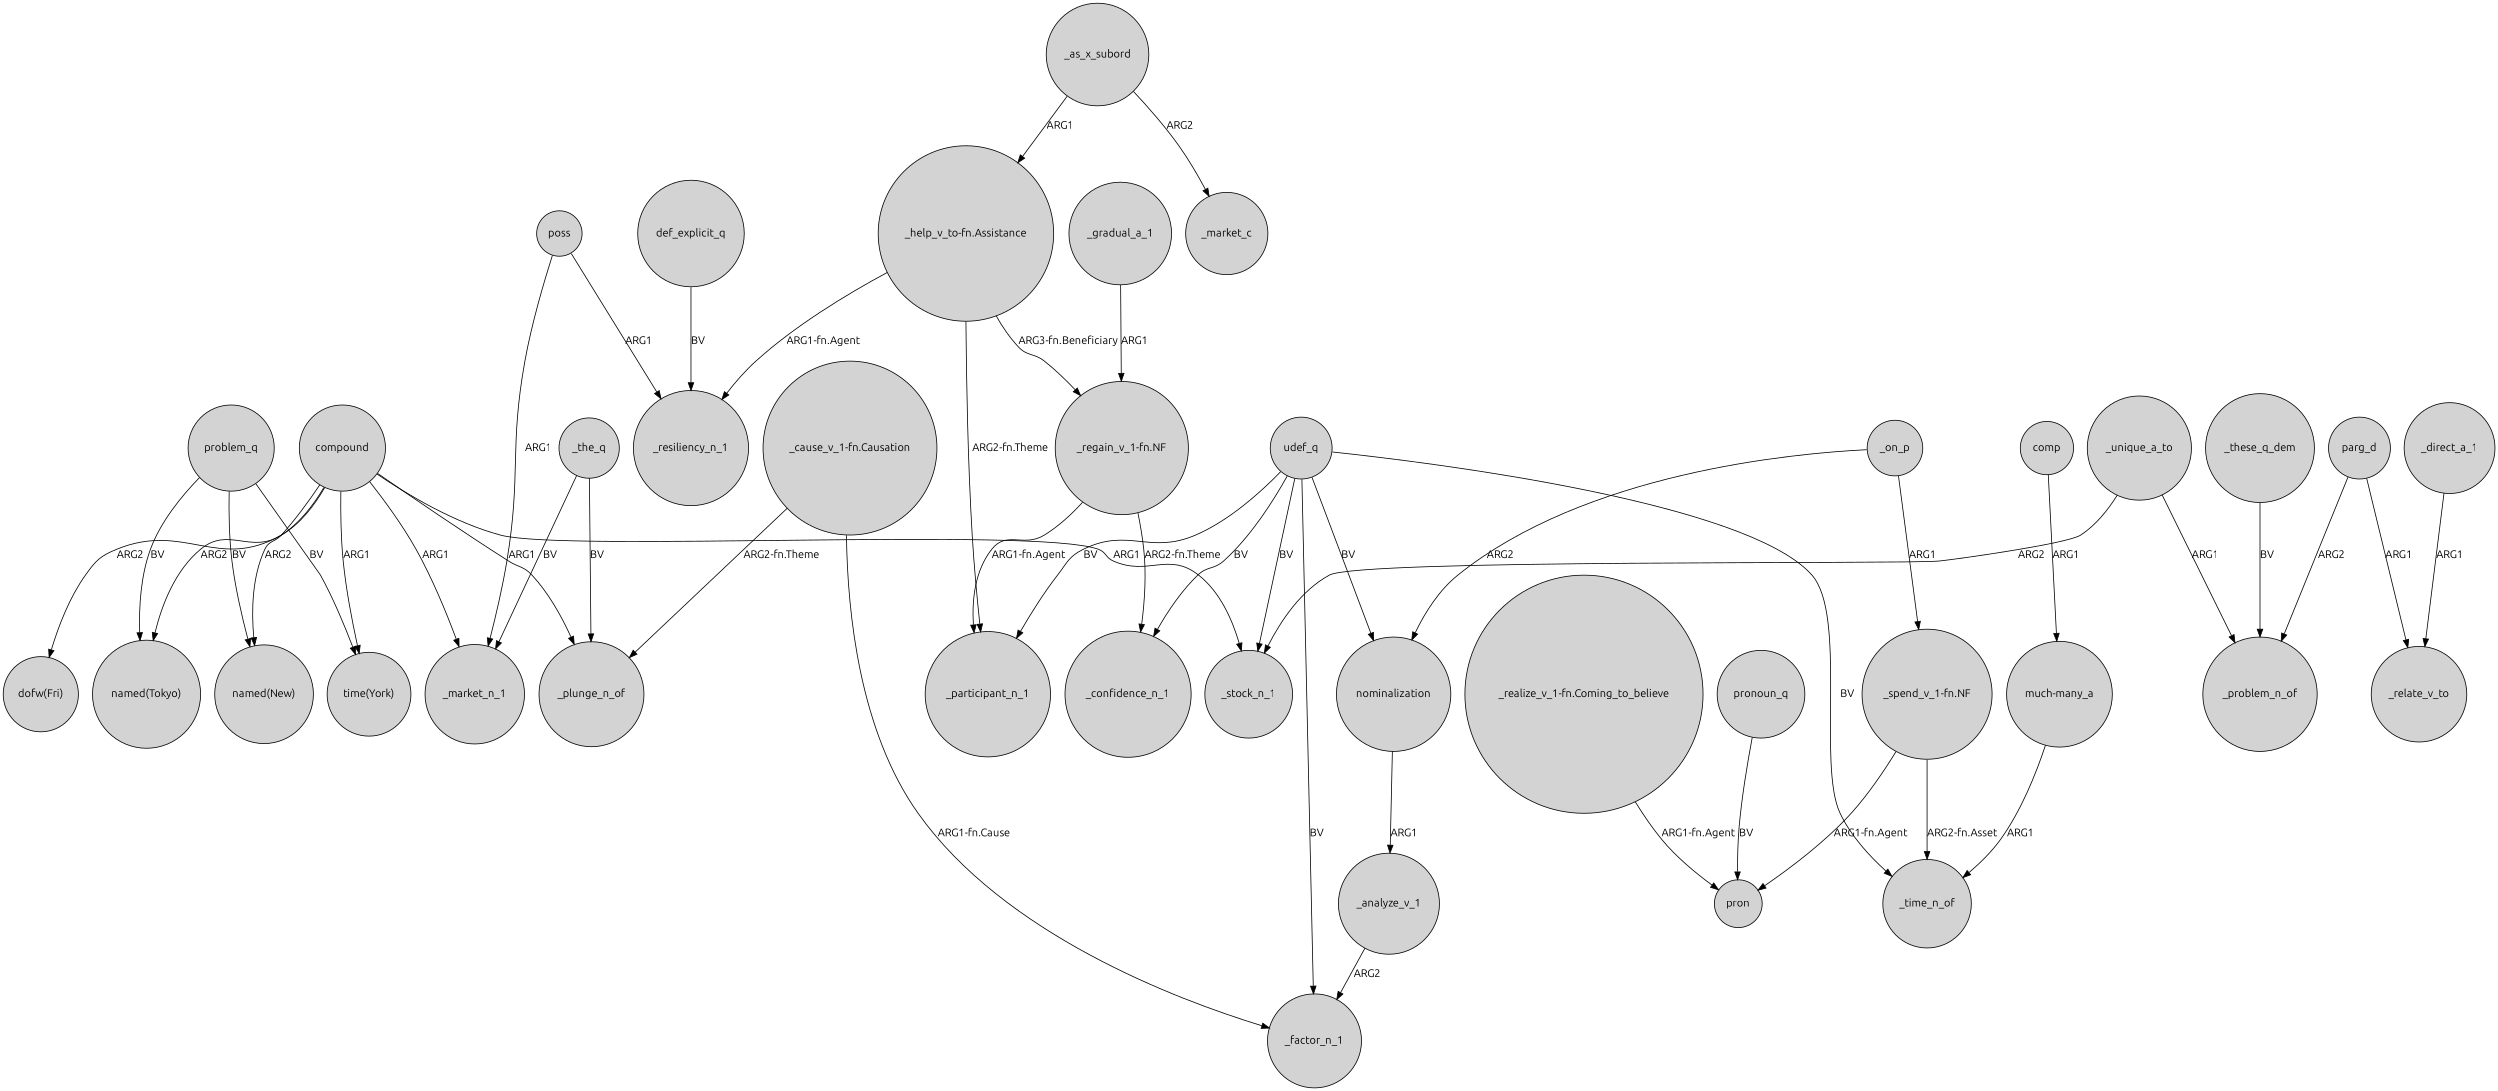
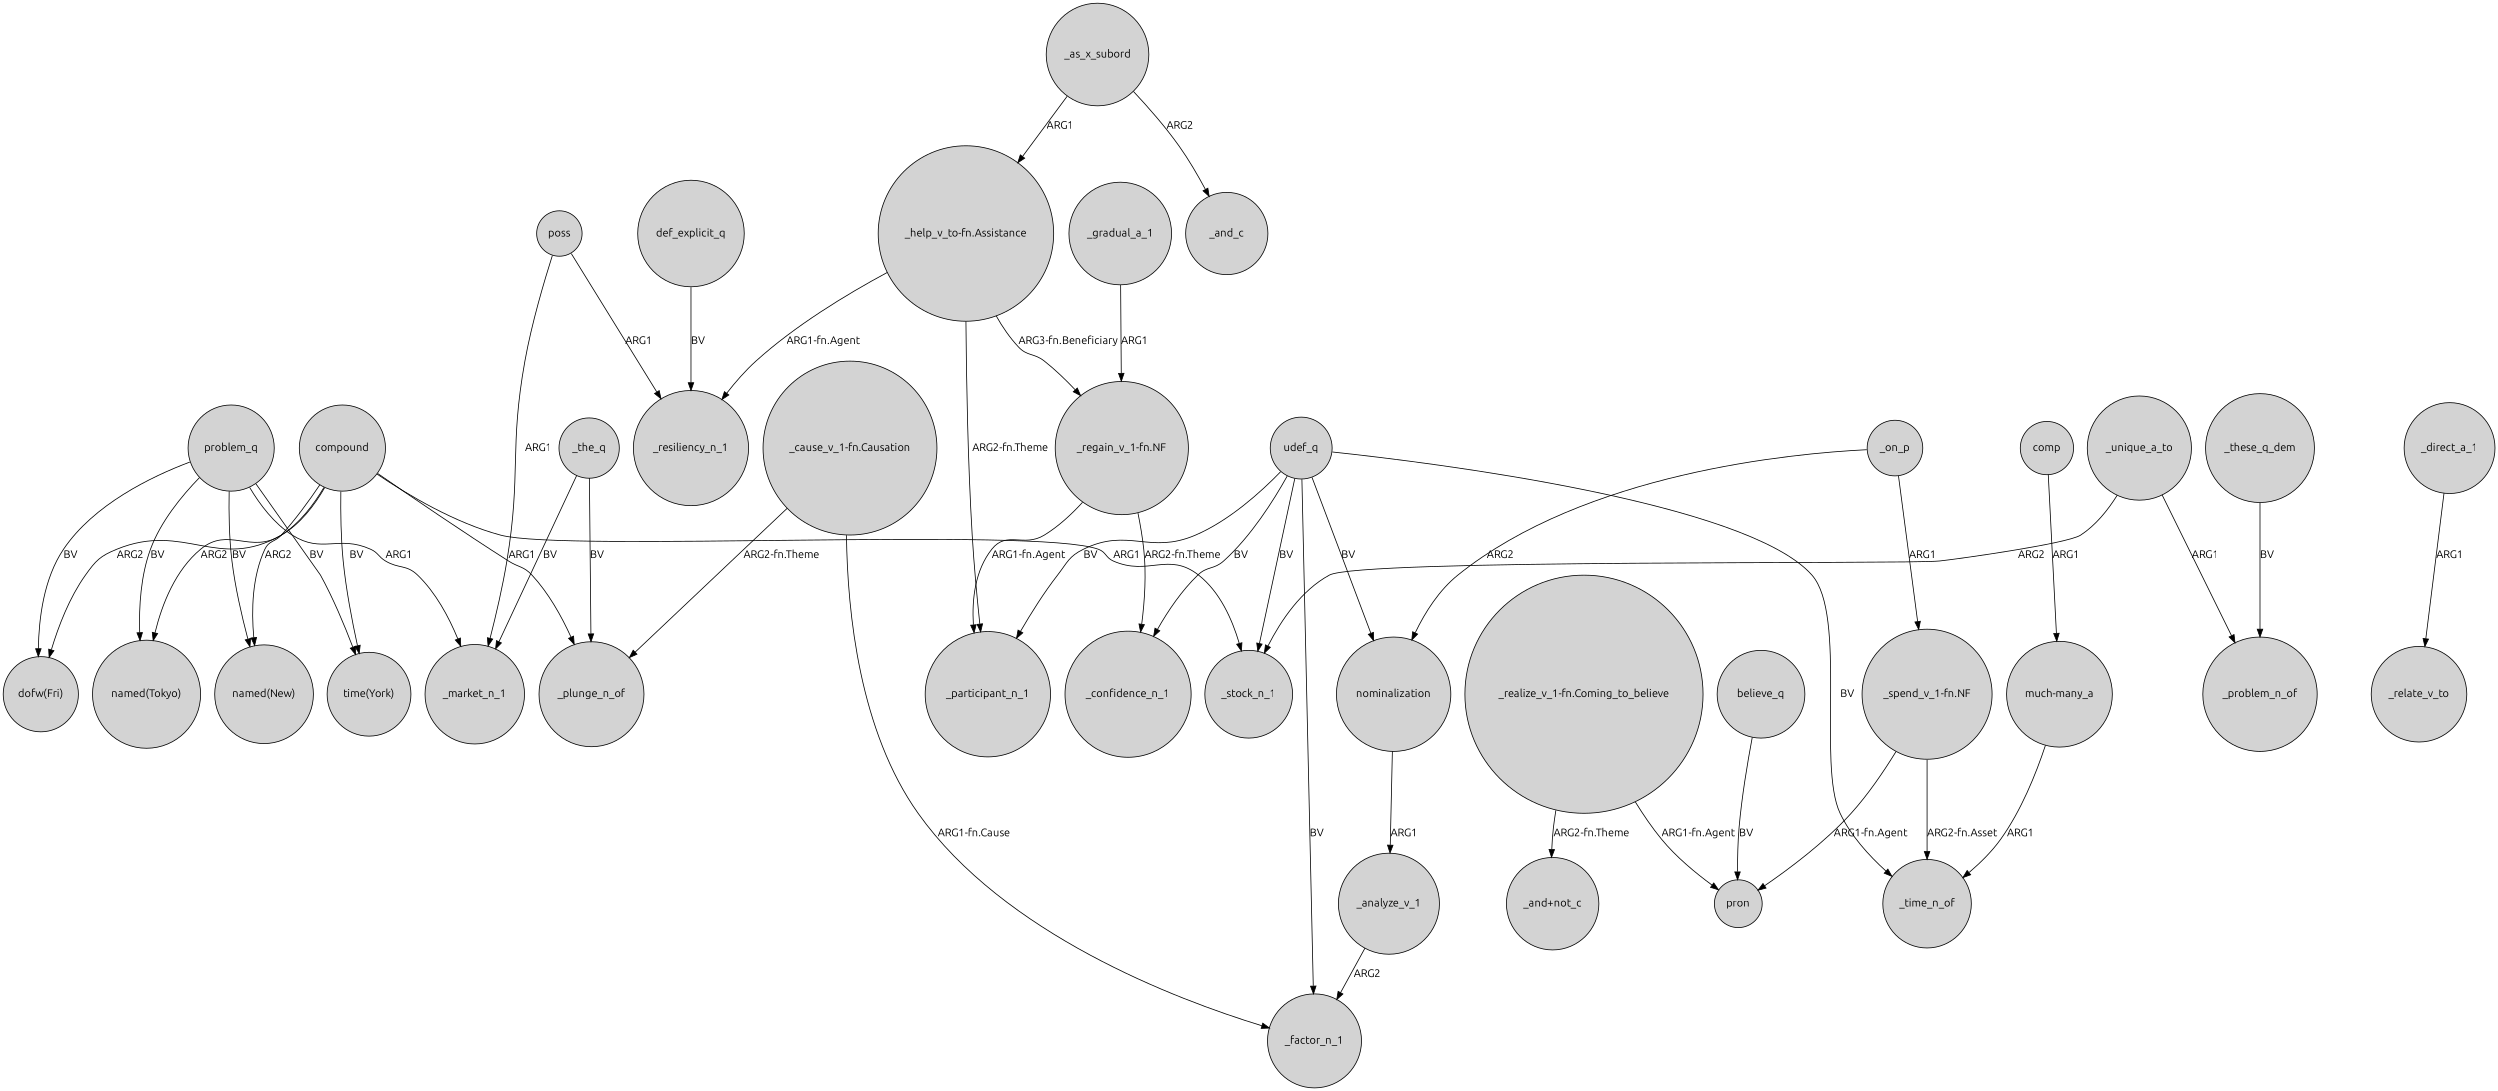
(1227, 234) -> (1227, 234)
(2359, 448) -> none
none -> (80, 529)
(357, 555) -> (357, 555)
(420, 557) -> (364, 547)
(1761, 694) -> (1761, 694)
none -> (1553, 904)
